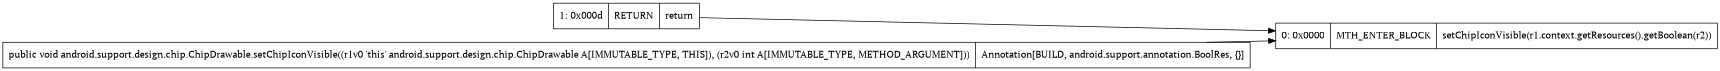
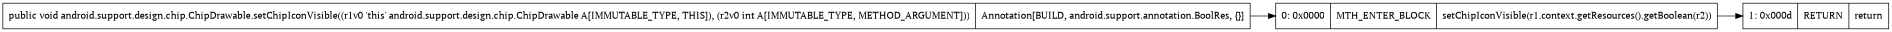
(984, 24) -> (1727, 16)
